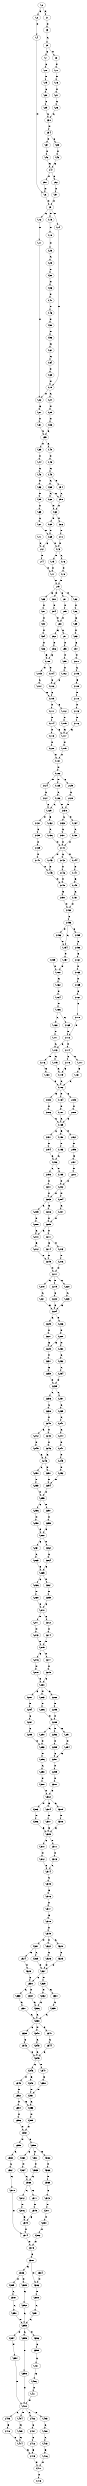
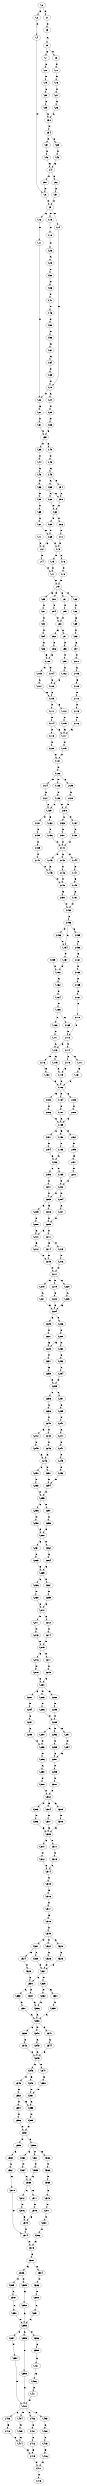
(32, 2272) -> (35, 2266)
